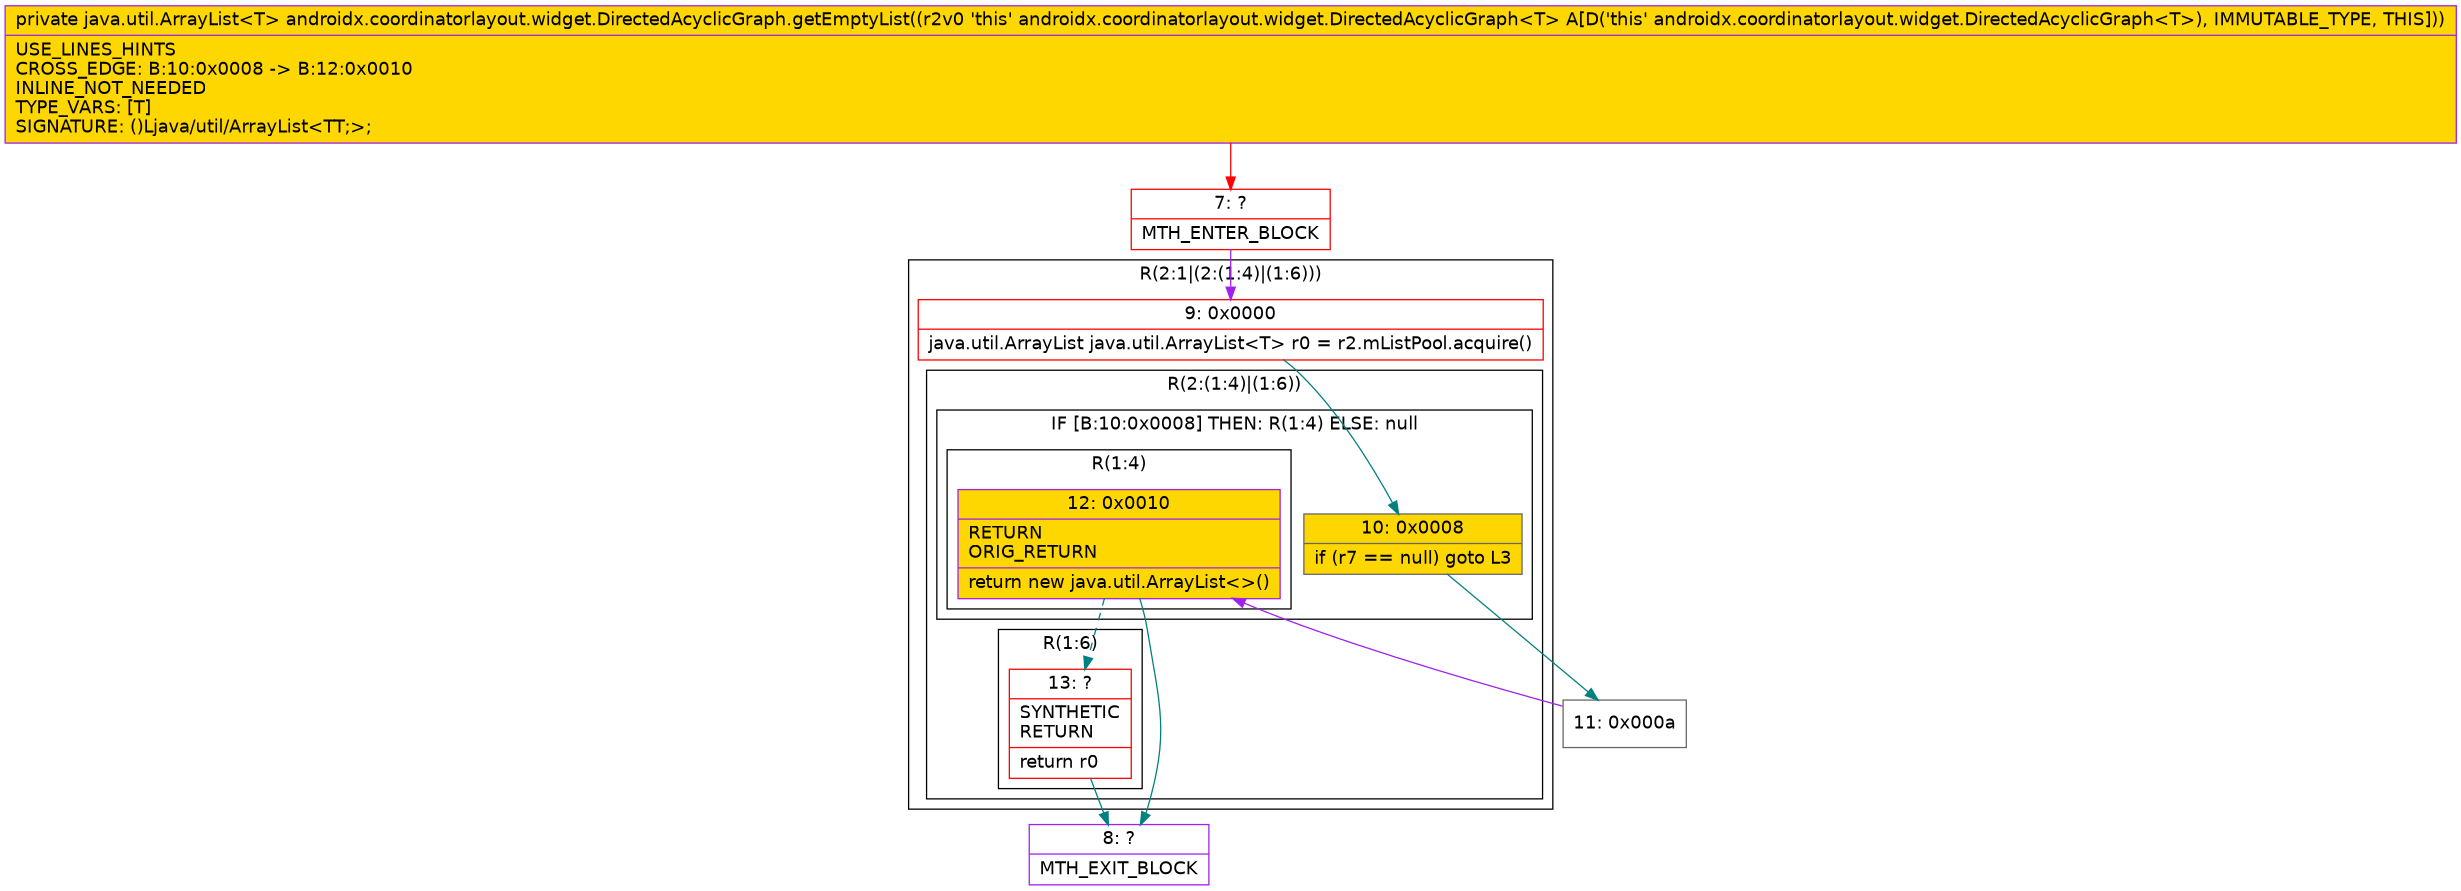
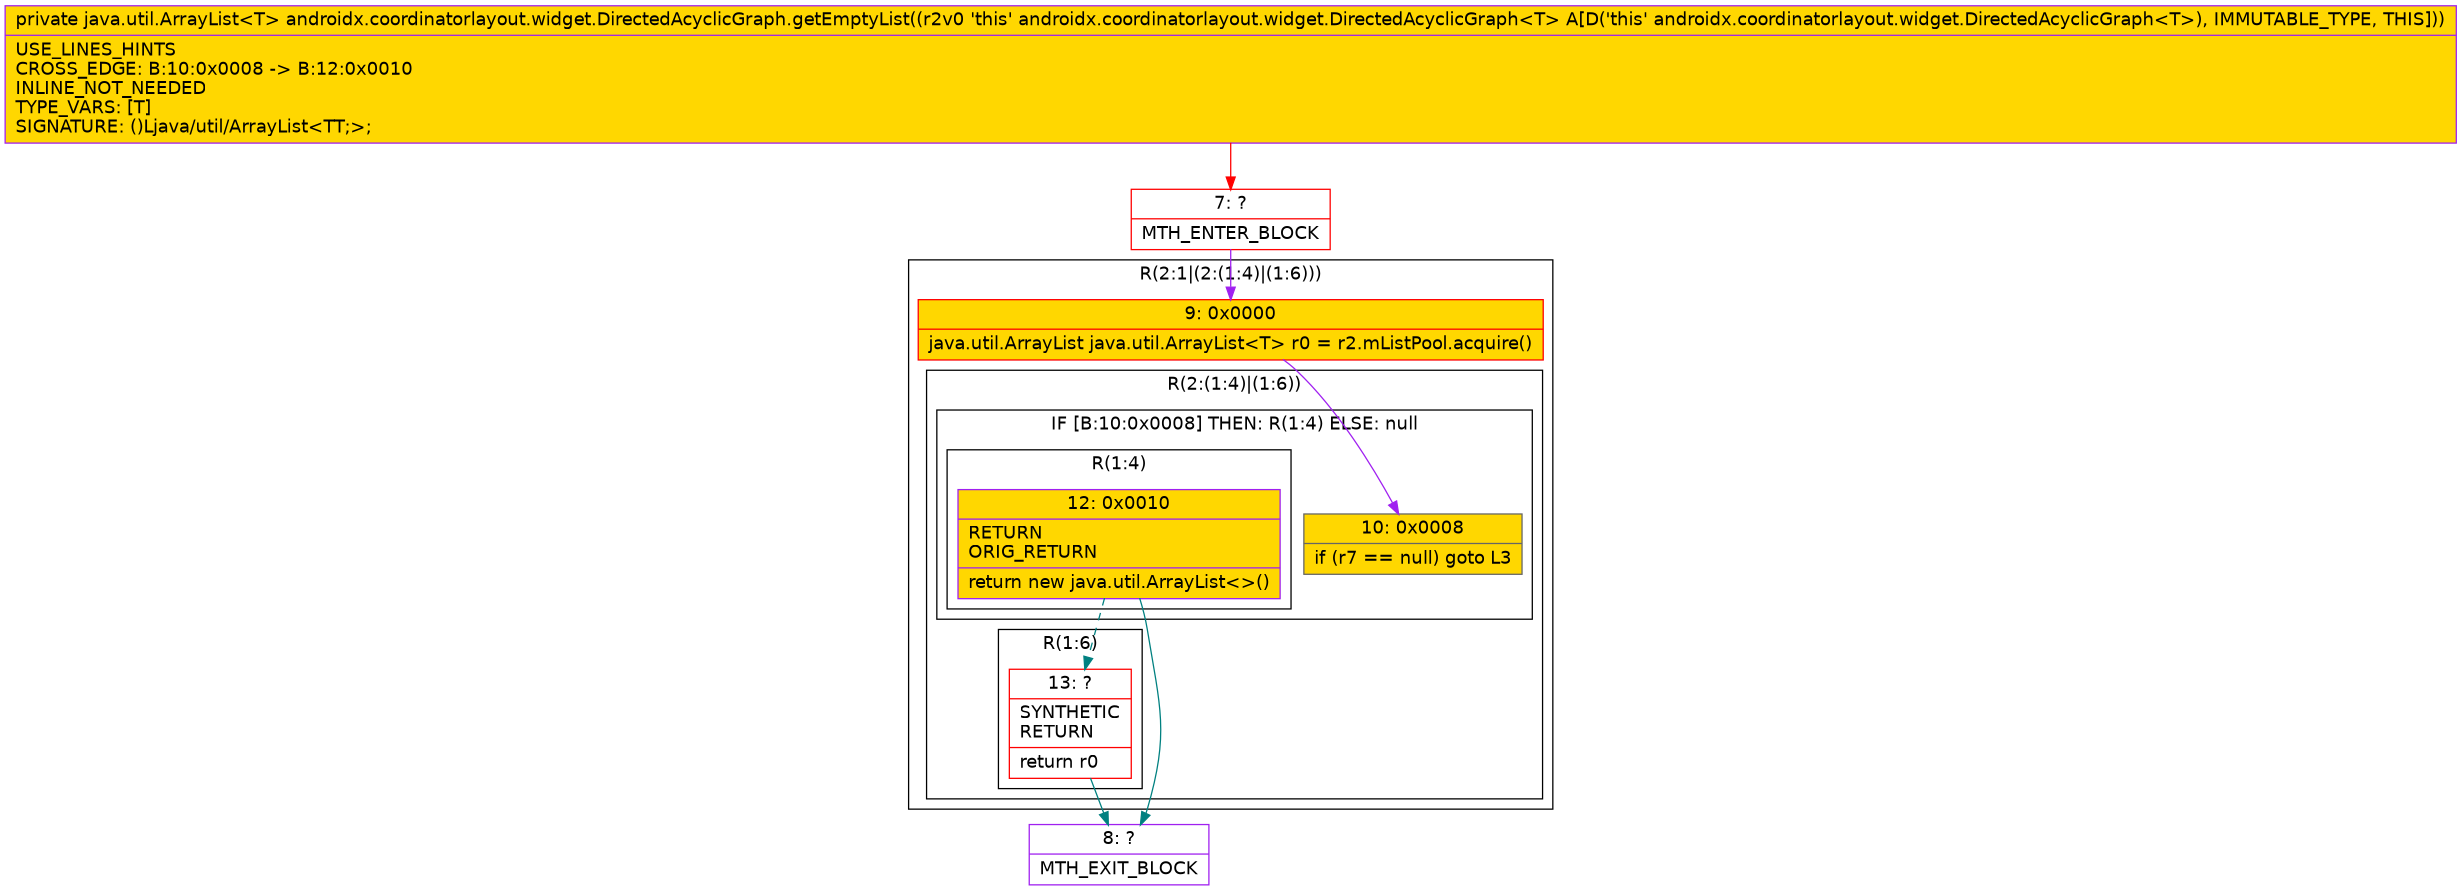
(1231, 330) -> (1231, 330)
(1344, 426) -> (1344, 426)
(1625, 724) -> none
